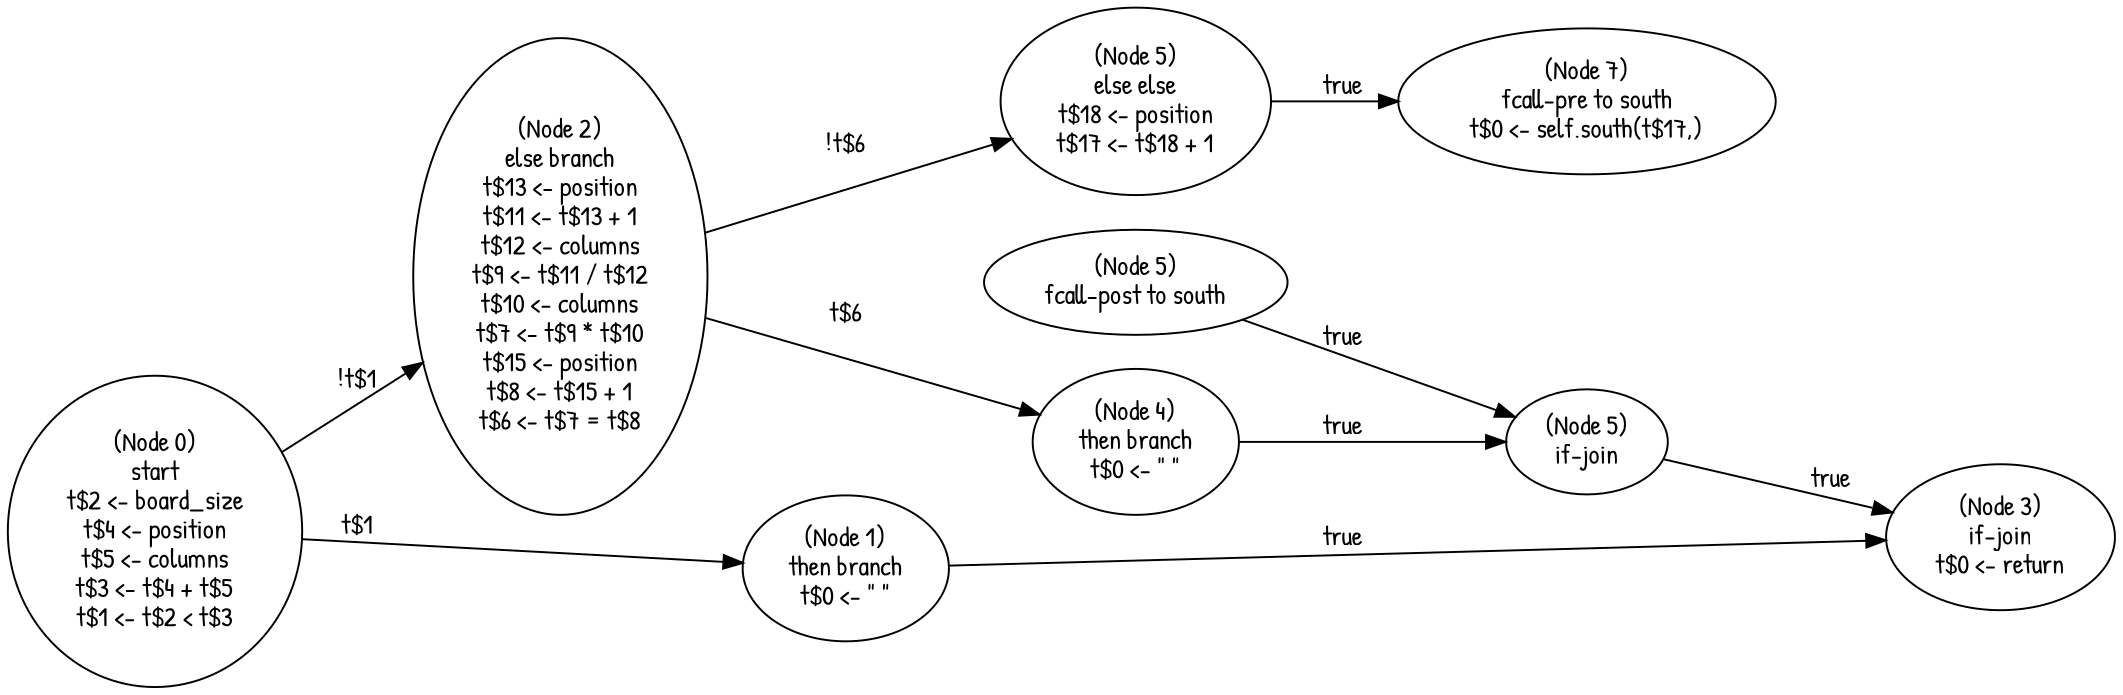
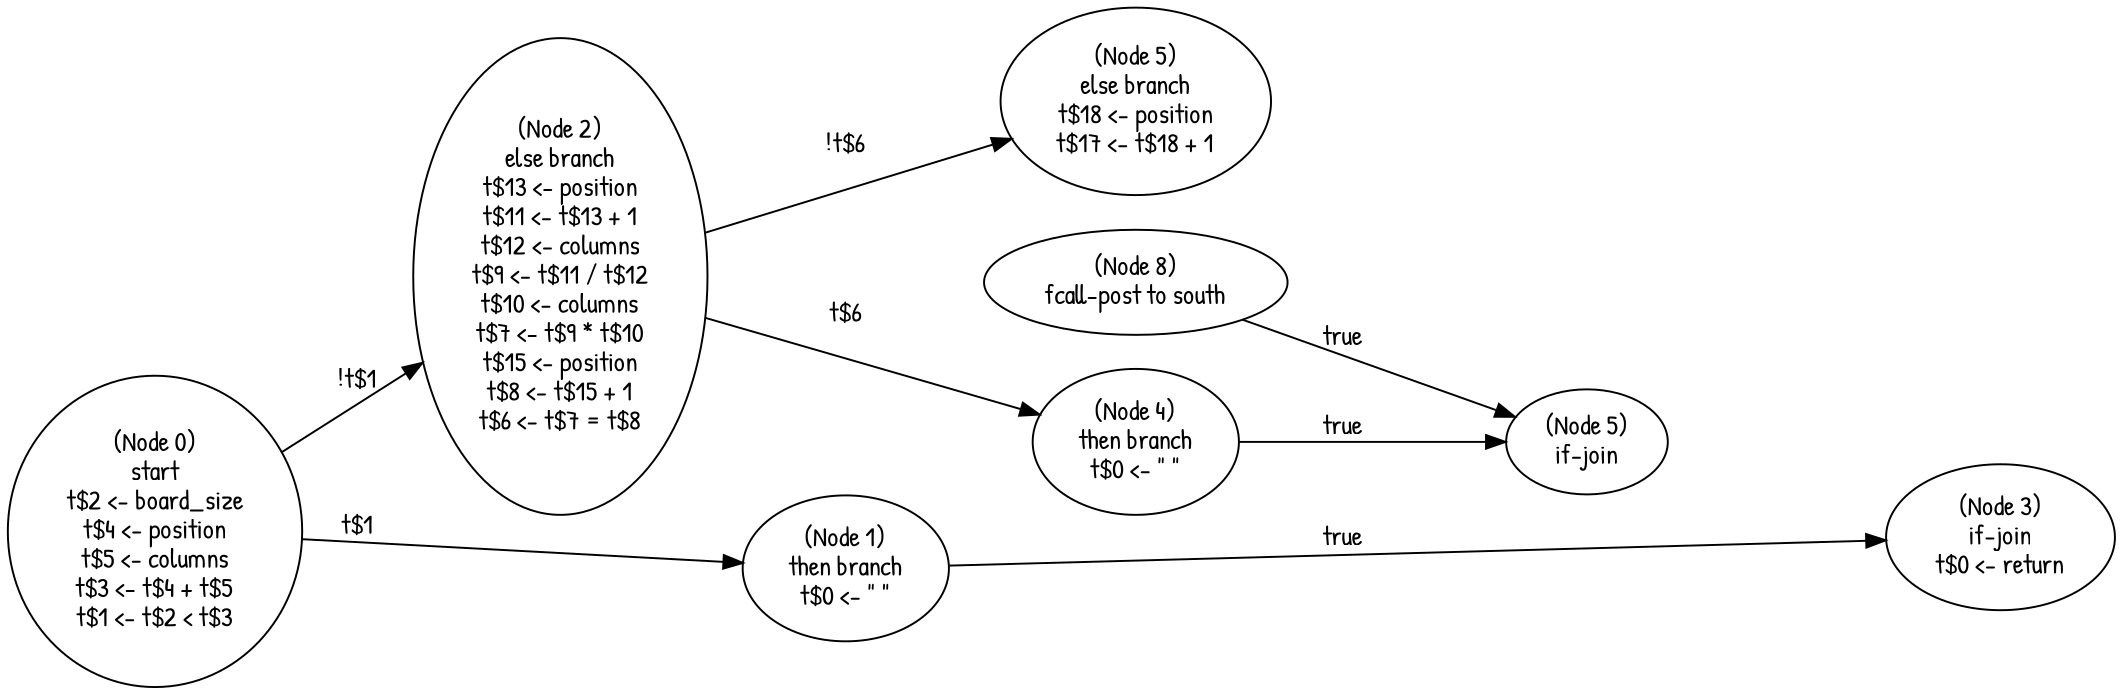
(1136, 101) -> (1136, 101)
(1587, 101) -> none
(1136, 282) -> (1136, 282)
(1768, 484) -> none
